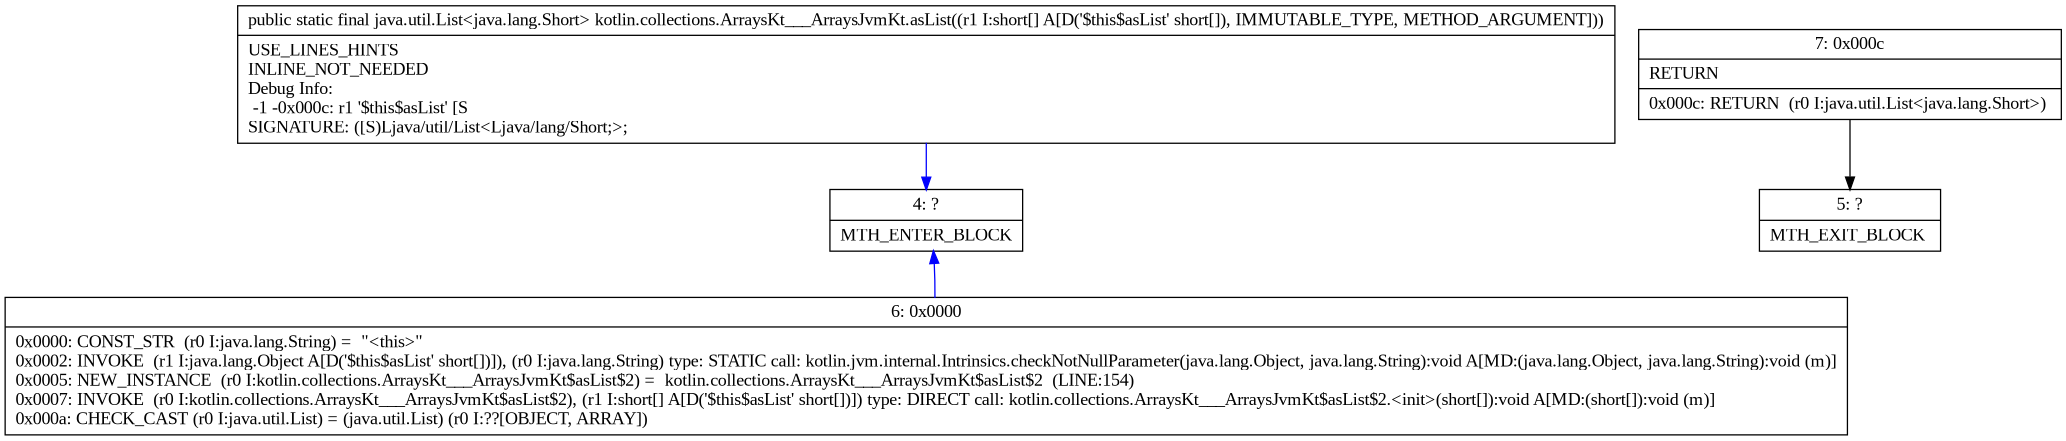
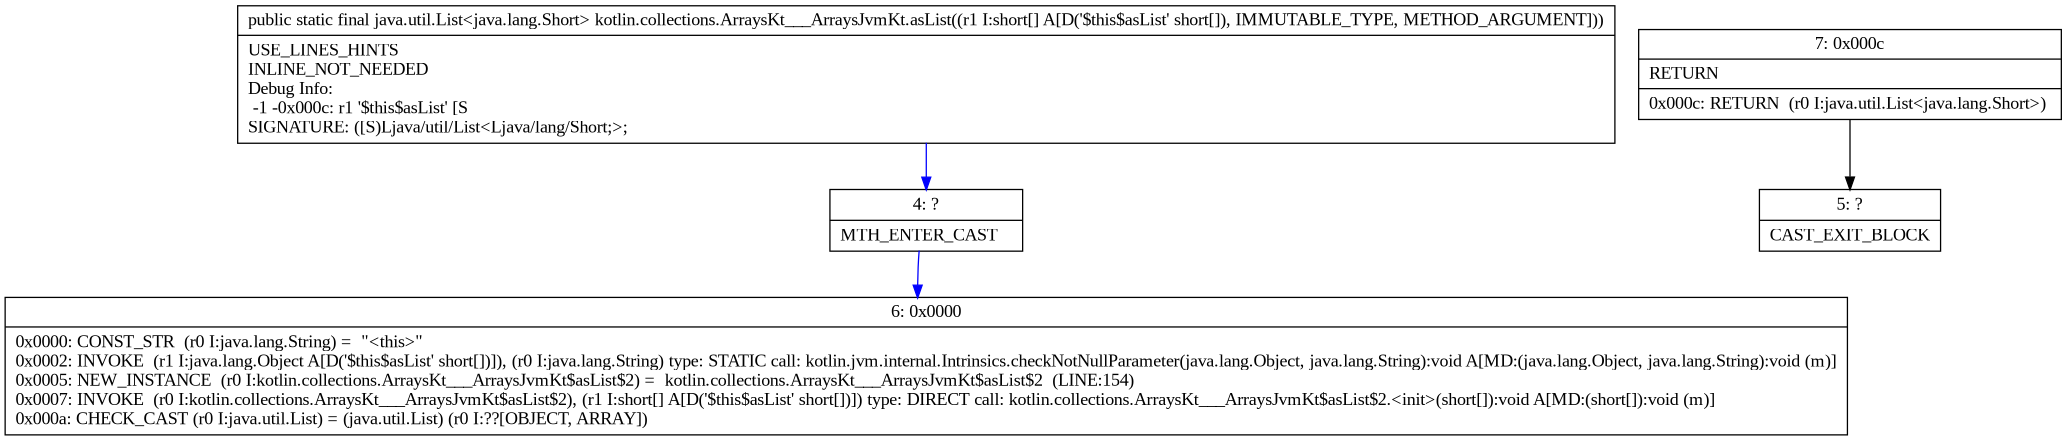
(926, 235) -> (919, 235)
(1847, 235) -> (1850, 235)
(935, 281) -> (918, 268)
